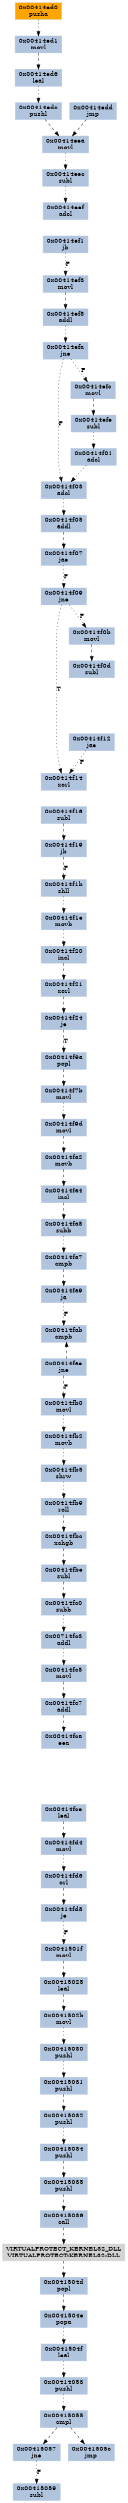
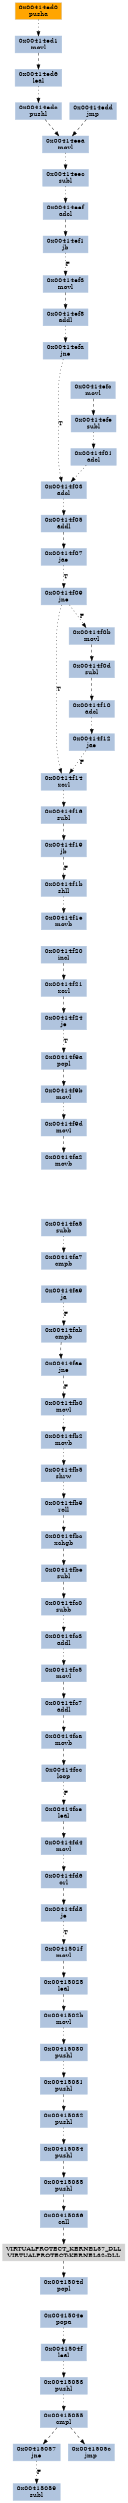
none -> (66, 226)
(78, 369) -> none
(61, 424) -> (61, 424)
(66, 577) -> (66, 577)
none -> (92, 709)
none -> (64, 796)
(64, 936) -> none
(64, 1039) -> (64, 1039)
(64, 1094) -> (64, 1094)
(64, 1194) -> none
(64, 1275) -> none
(67, 1353) -> (61, 1348)
(64, 1640) -> (64, 1640)
(64, 1740) -> (64, 1740)
none -> (64, 1773)
(66, 1933) -> (66, 1933)
(64, 2252) -> (64, 2252)
(64, 2300) -> none
(64, 2386) -> (64, 2386)
